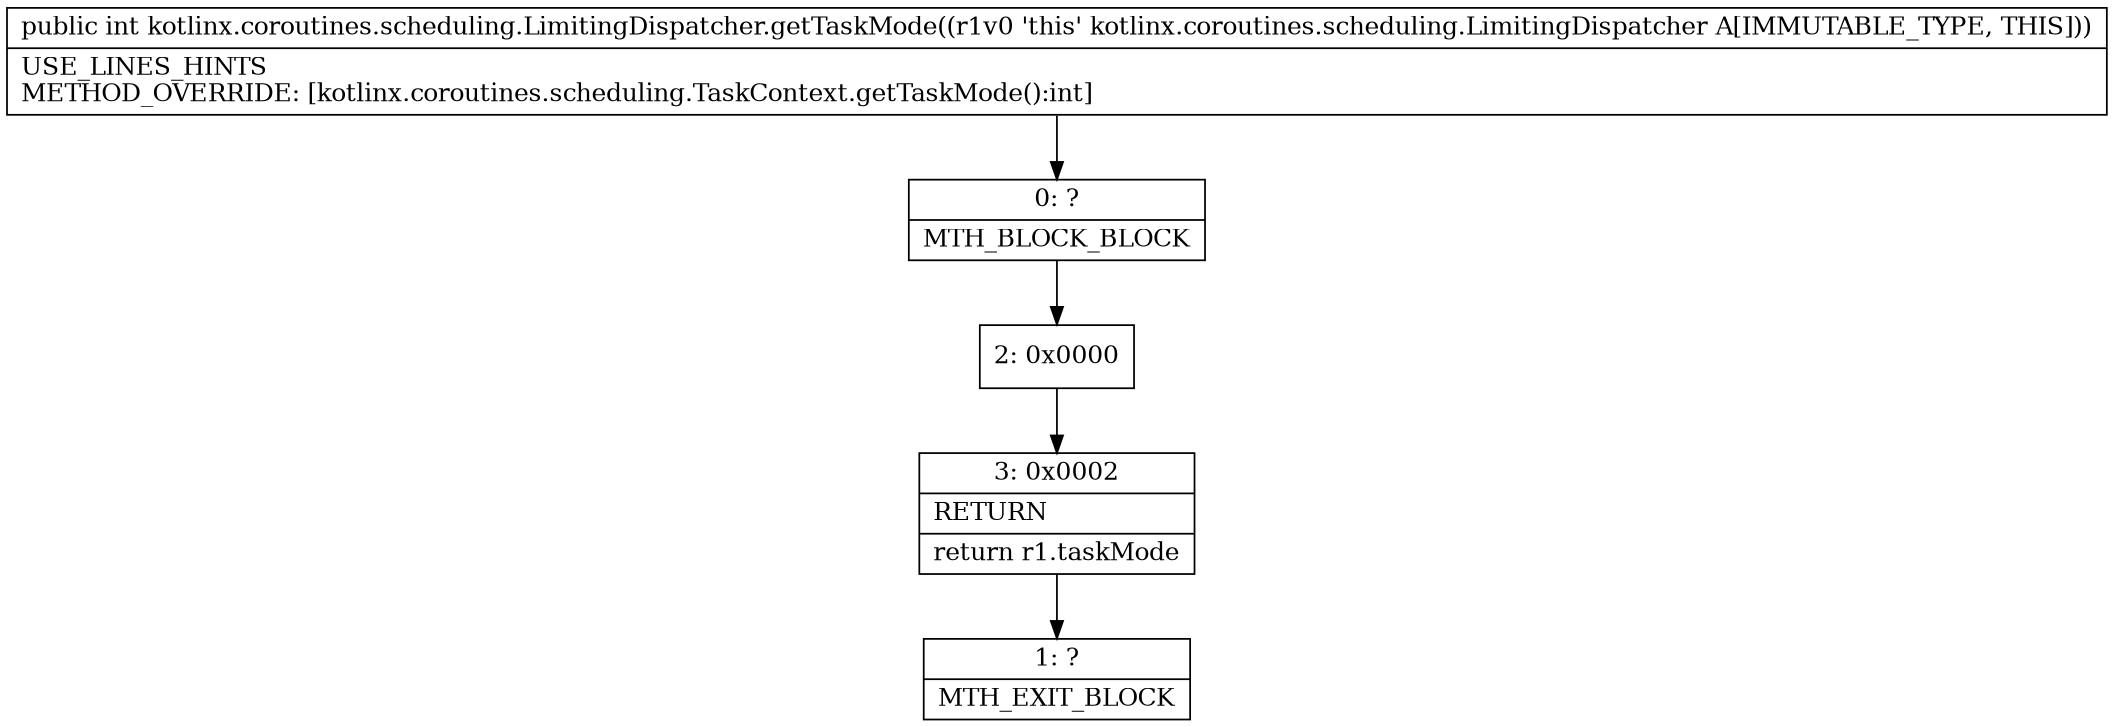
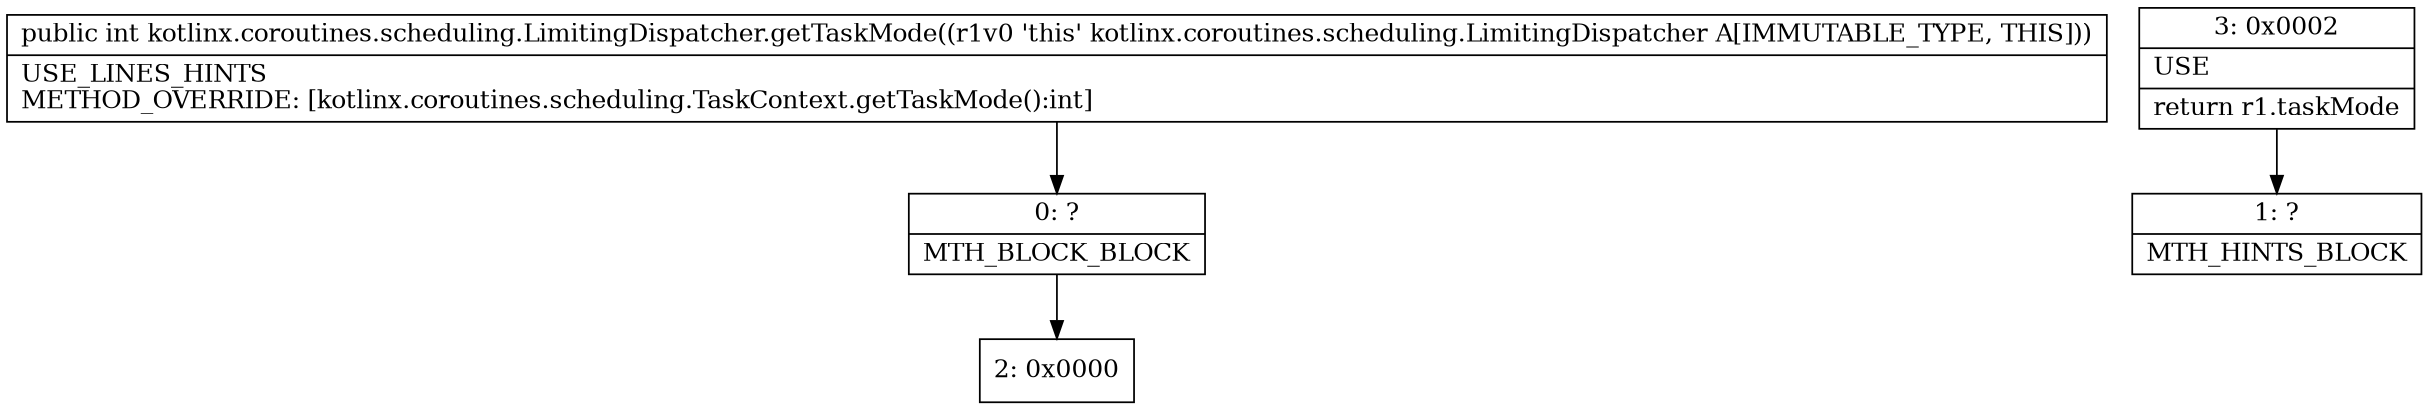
(1057, 412) -> none
(990, 513) -> (2182, 67)
(1057, 698) -> (2277, 253)
